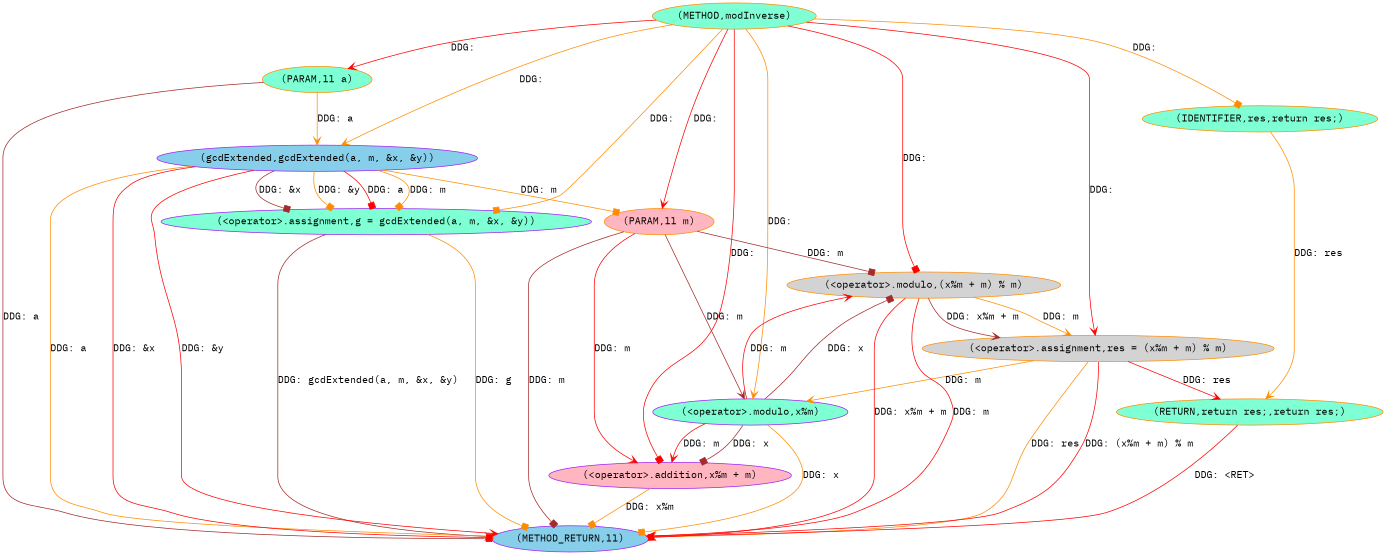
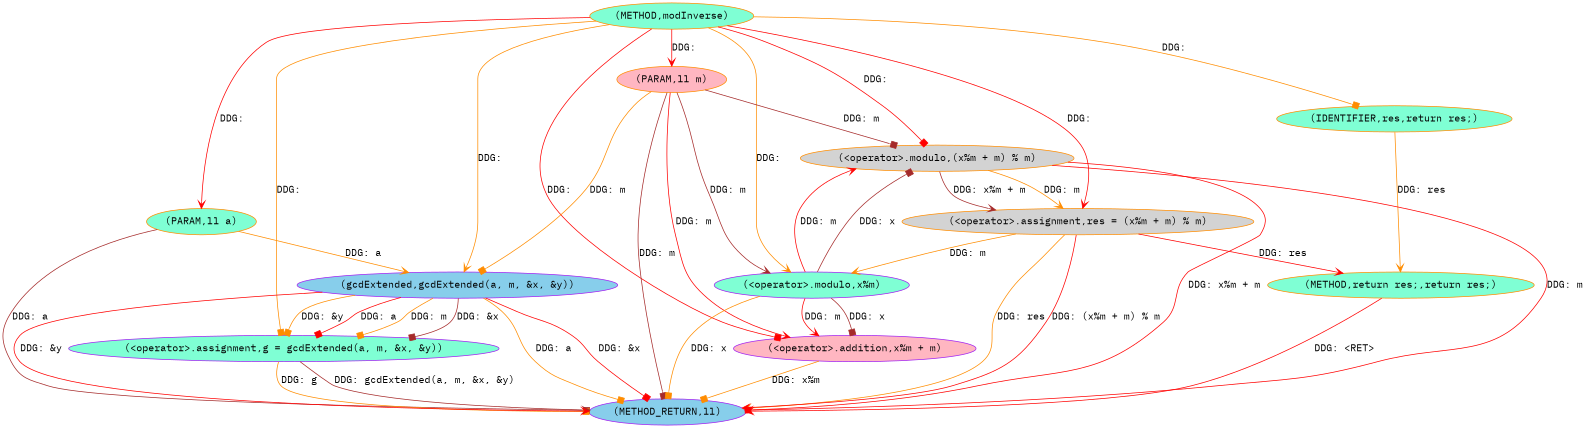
(498, 190) -> (583, 192)
(1250, 412) -> (1401, 285)
